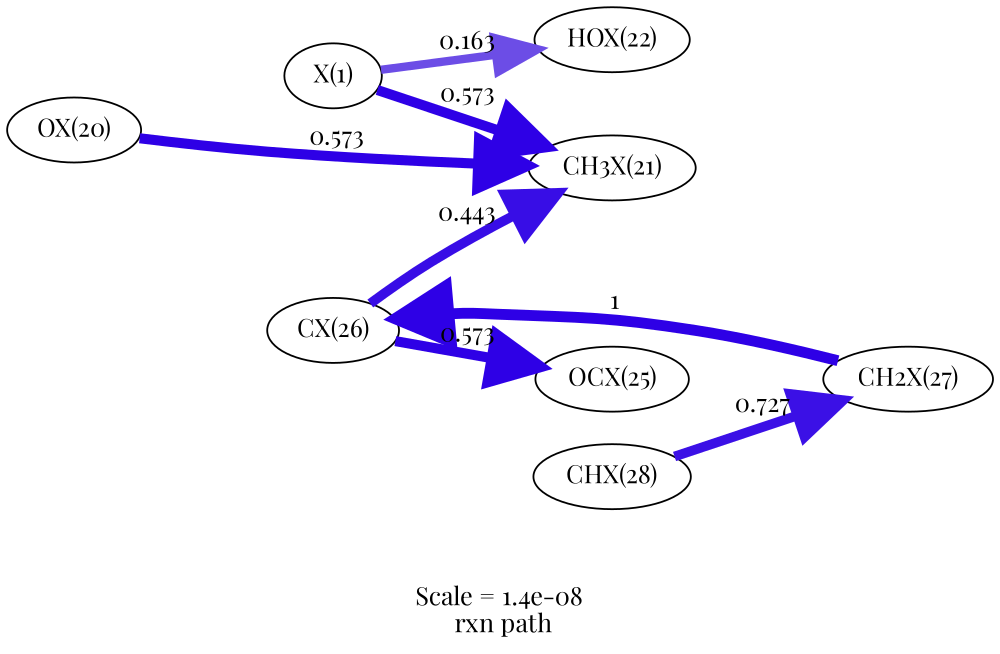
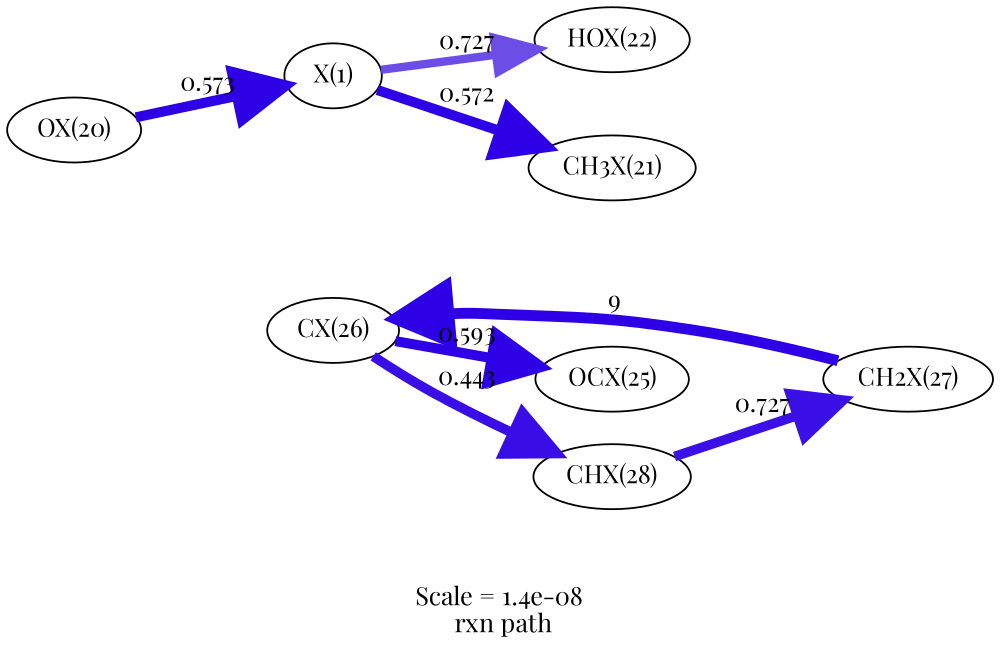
(464, 42) -> (464, 42)
(464, 95) -> (464, 95)
(309, 155) -> (186, 107)
(441, 256) -> (442, 397)
(612, 302) -> (612, 302)
(464, 335) -> (464, 335)
